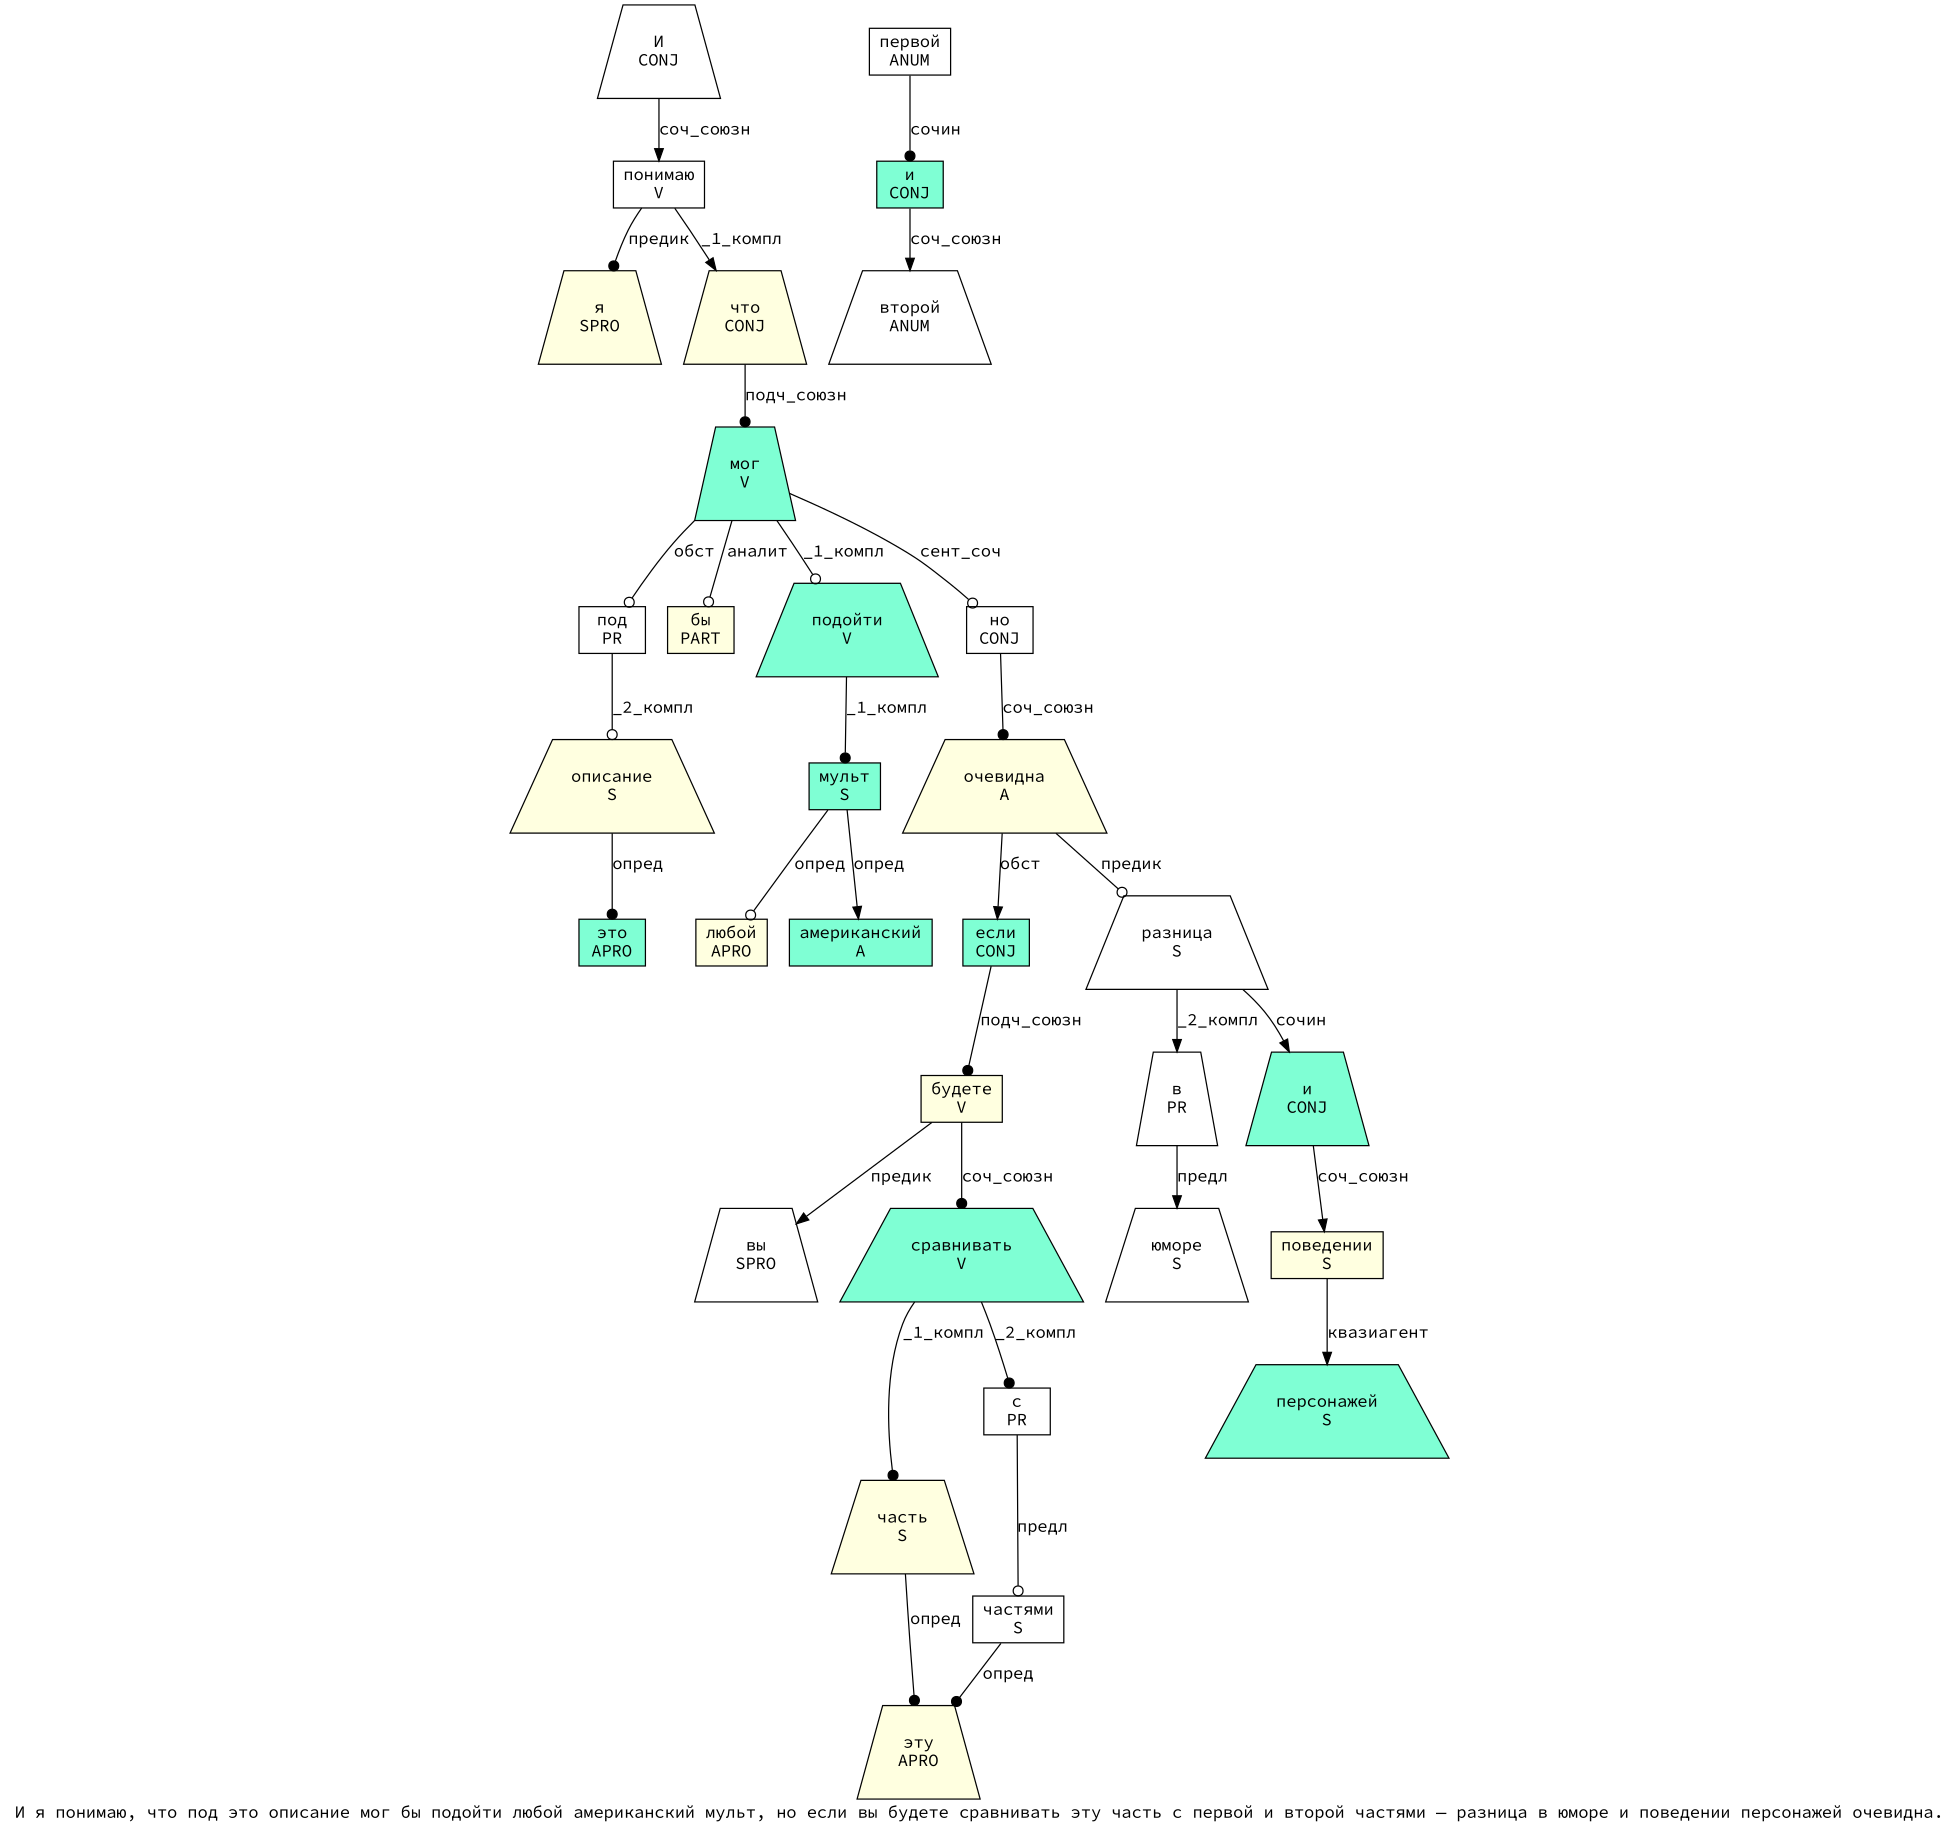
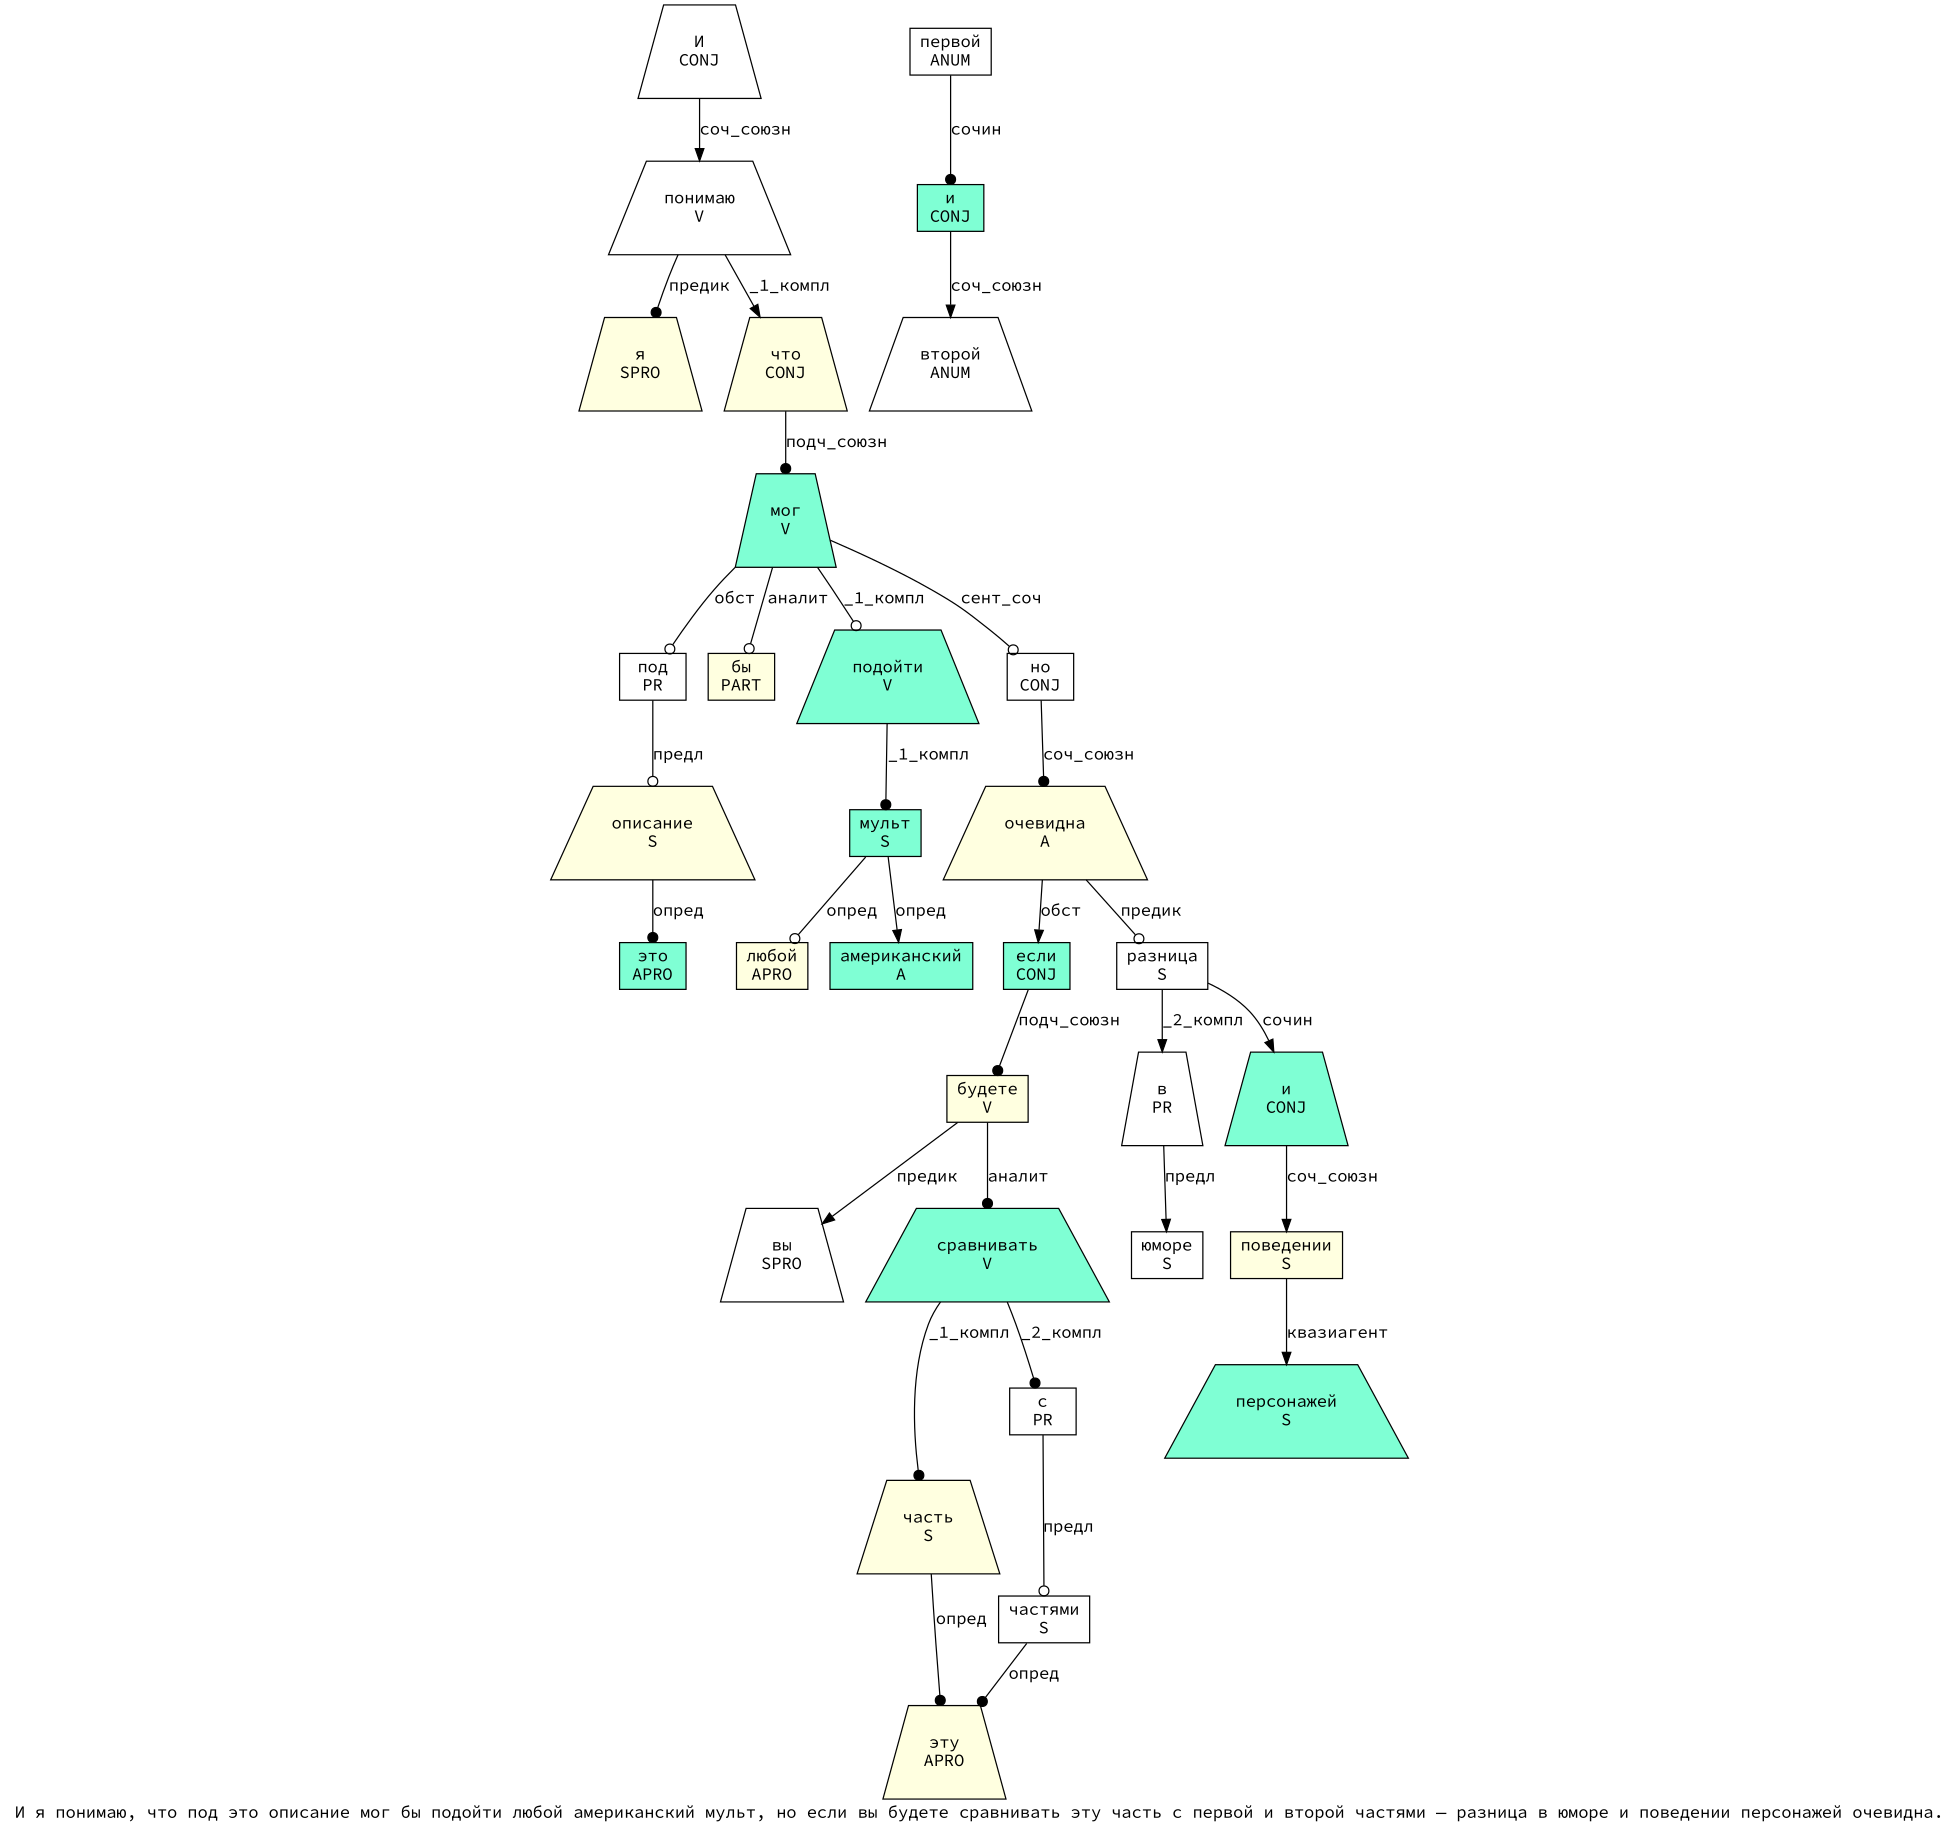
(659, 185) -> (700, 208)
(653, 708) -> (679, 755)
(1177, 943) -> (1162, 966)
(1008, 1177) -> (1018, 1177)
(1177, 1255) -> (1167, 1255)
